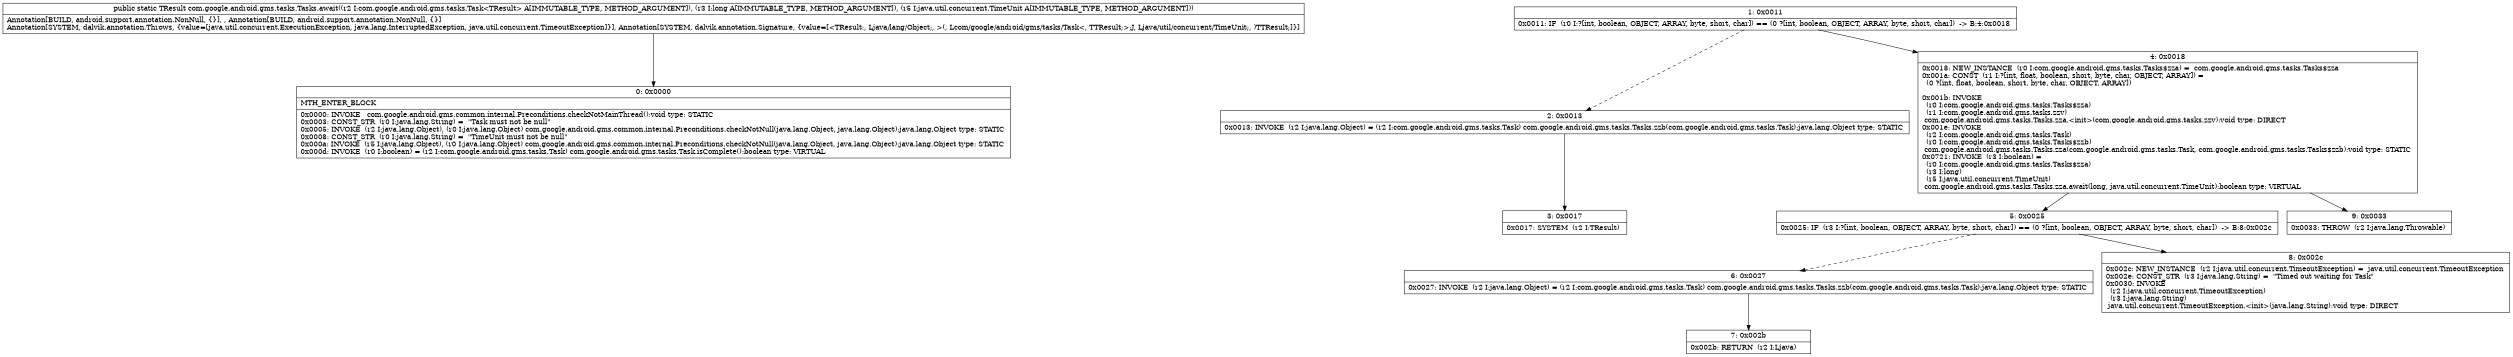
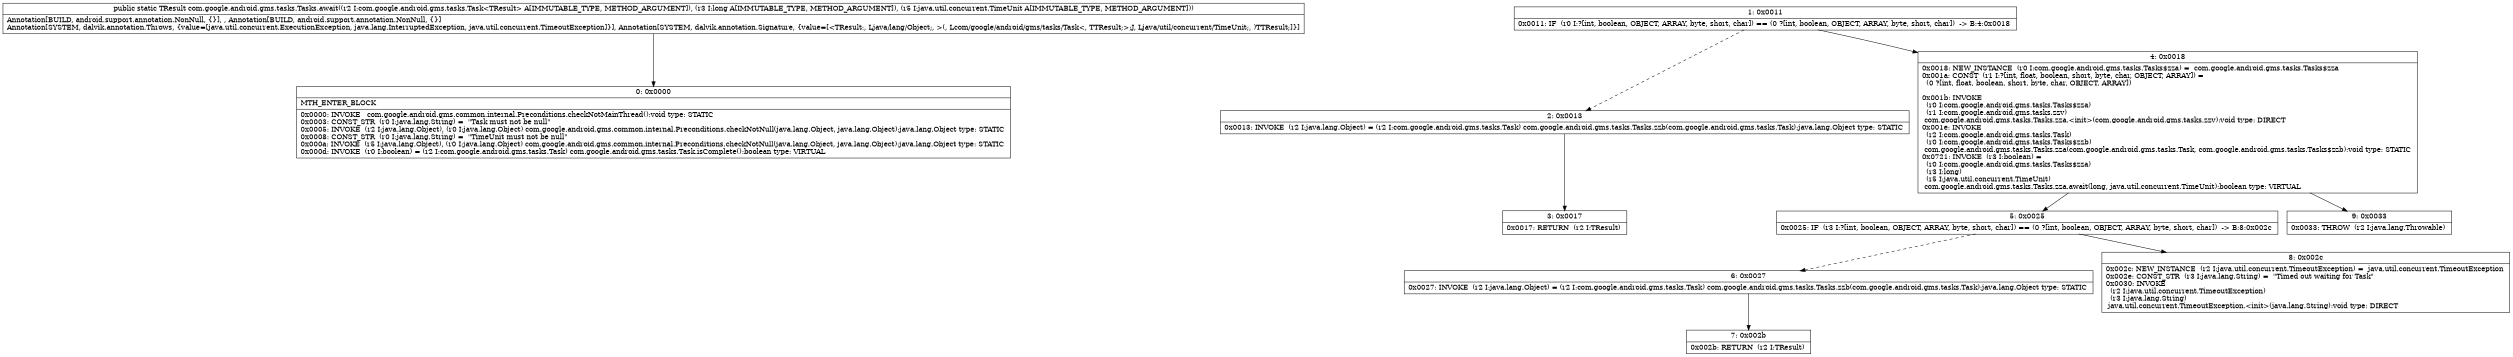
(1564, 228) -> (1565, 228)
(1745, 348) -> (1749, 348)
